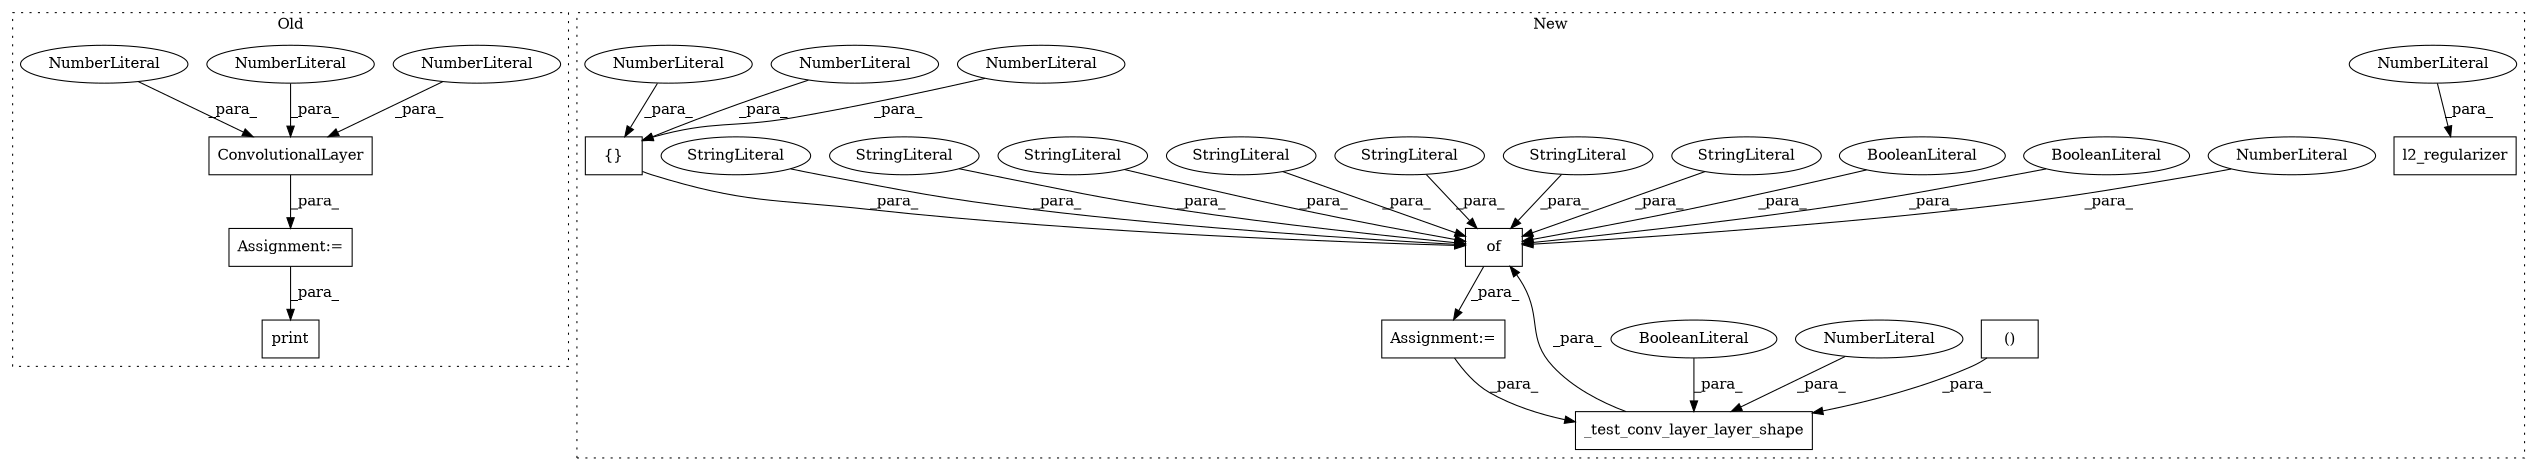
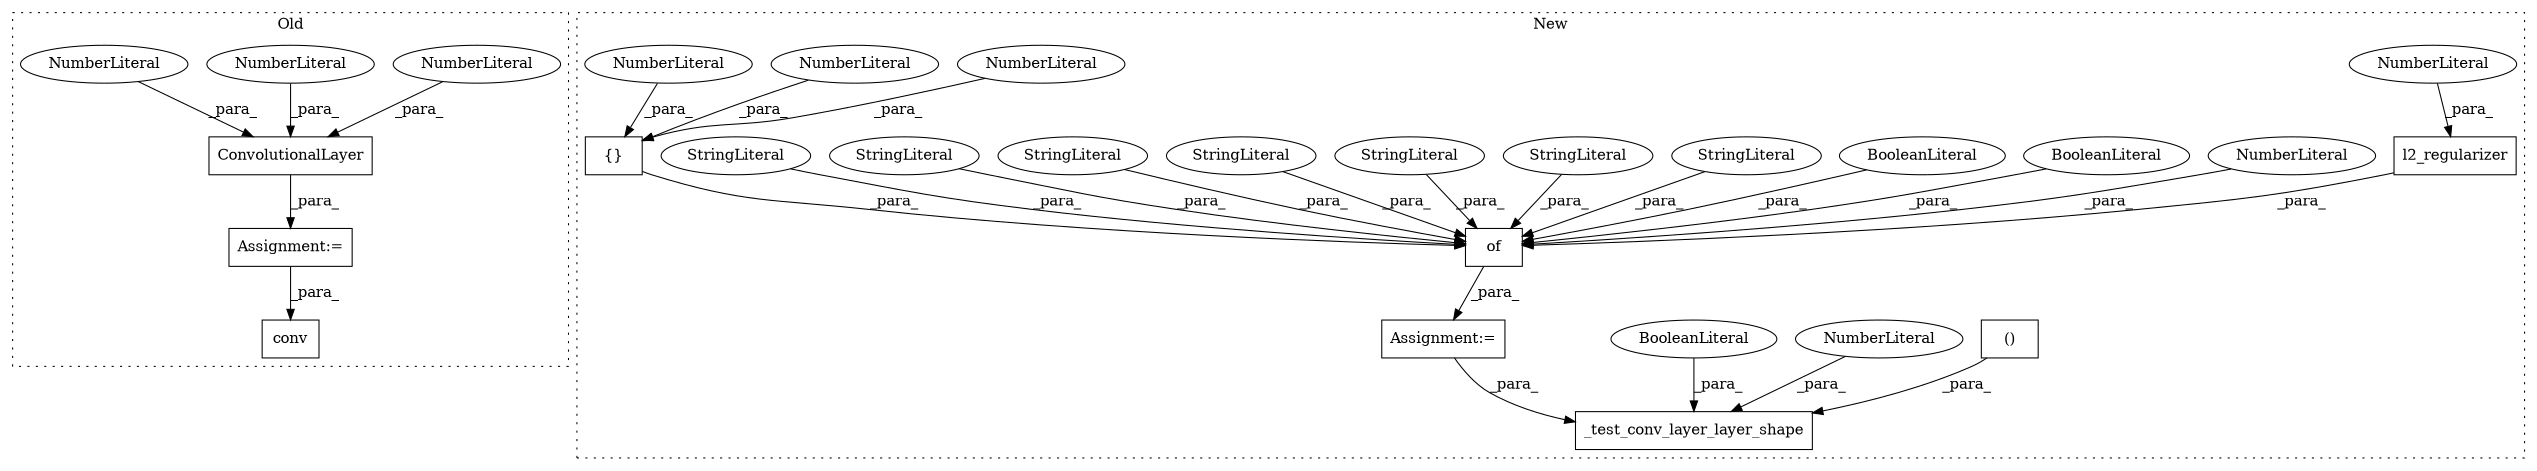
(291, 339) -> (291, 339)
(1549, 361) -> (1965, 224)
